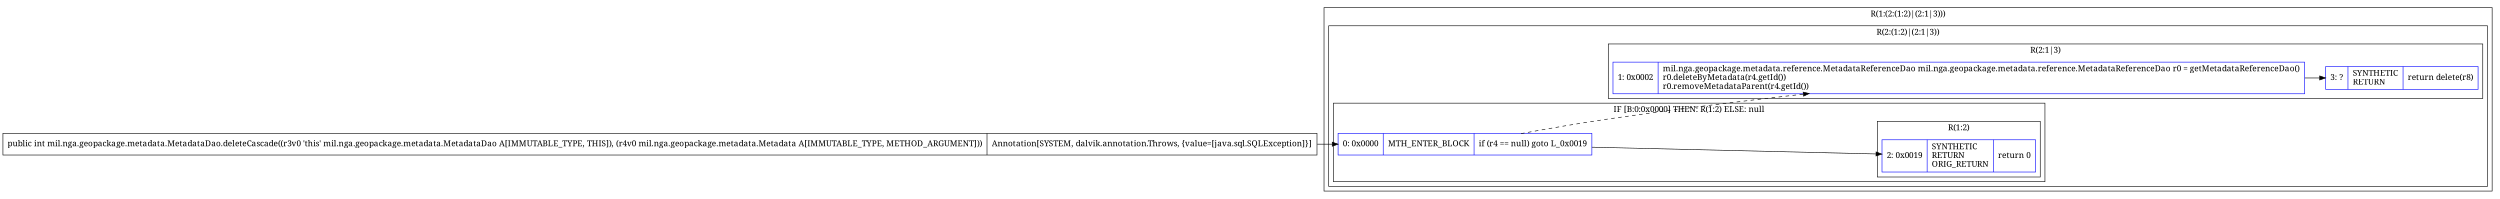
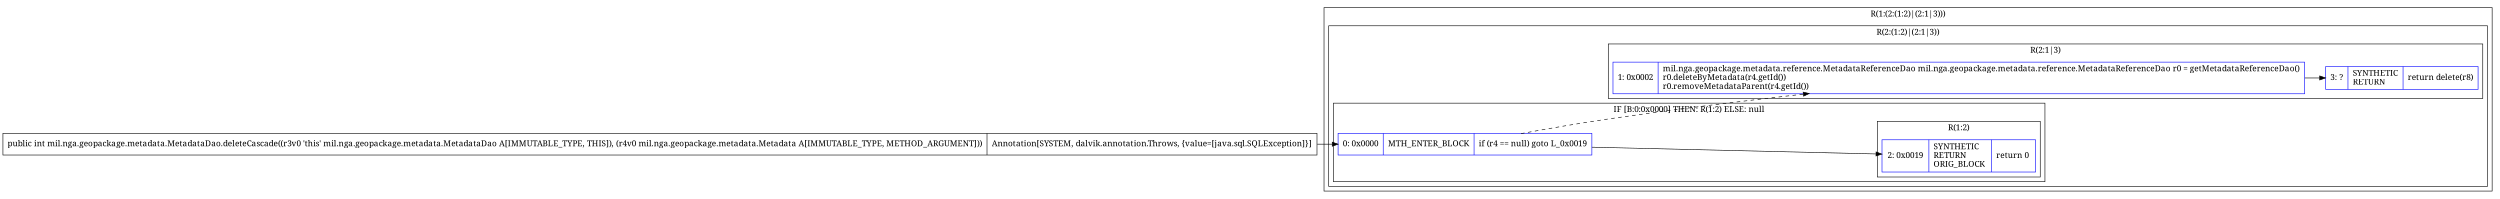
(1960, 164) -> (1959, 164)
